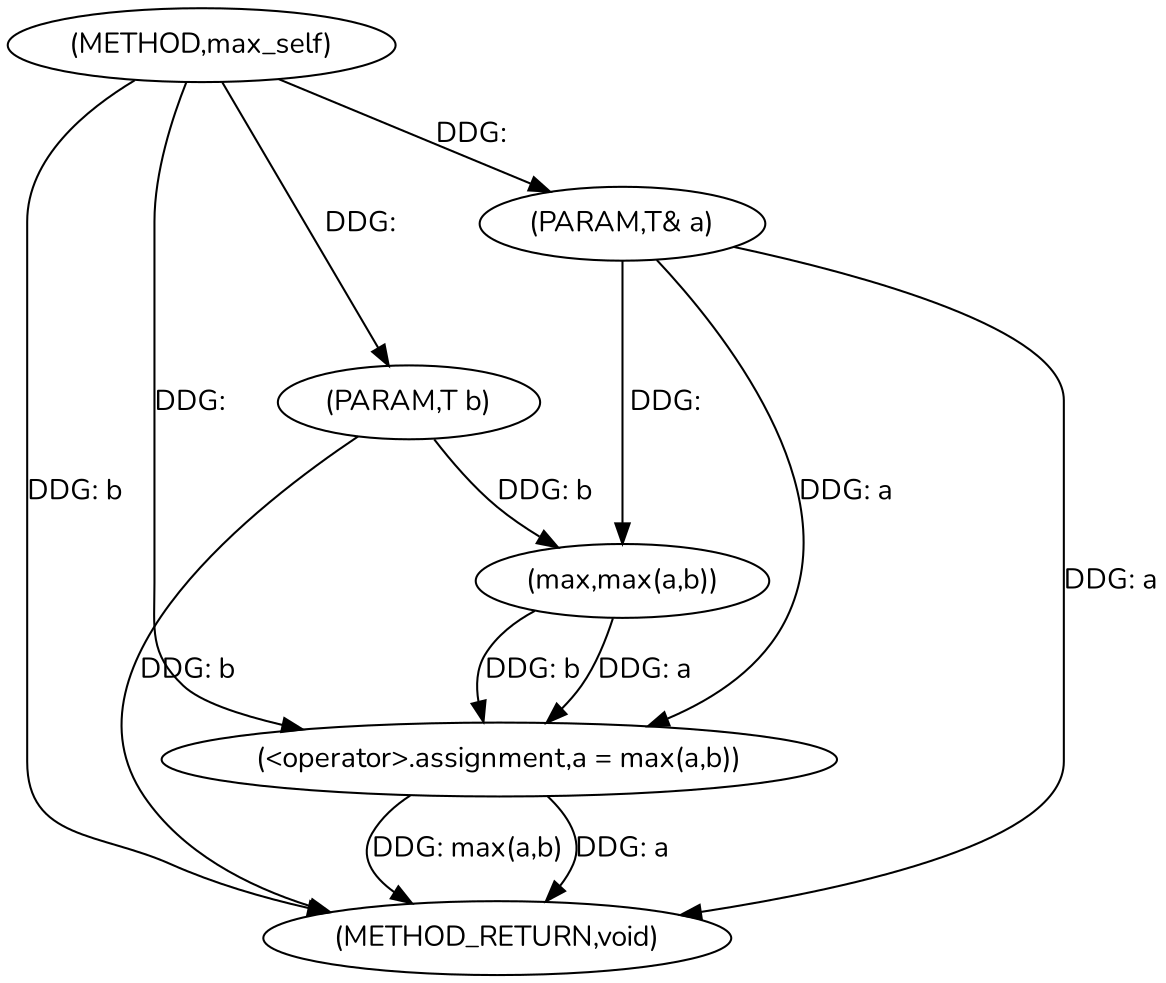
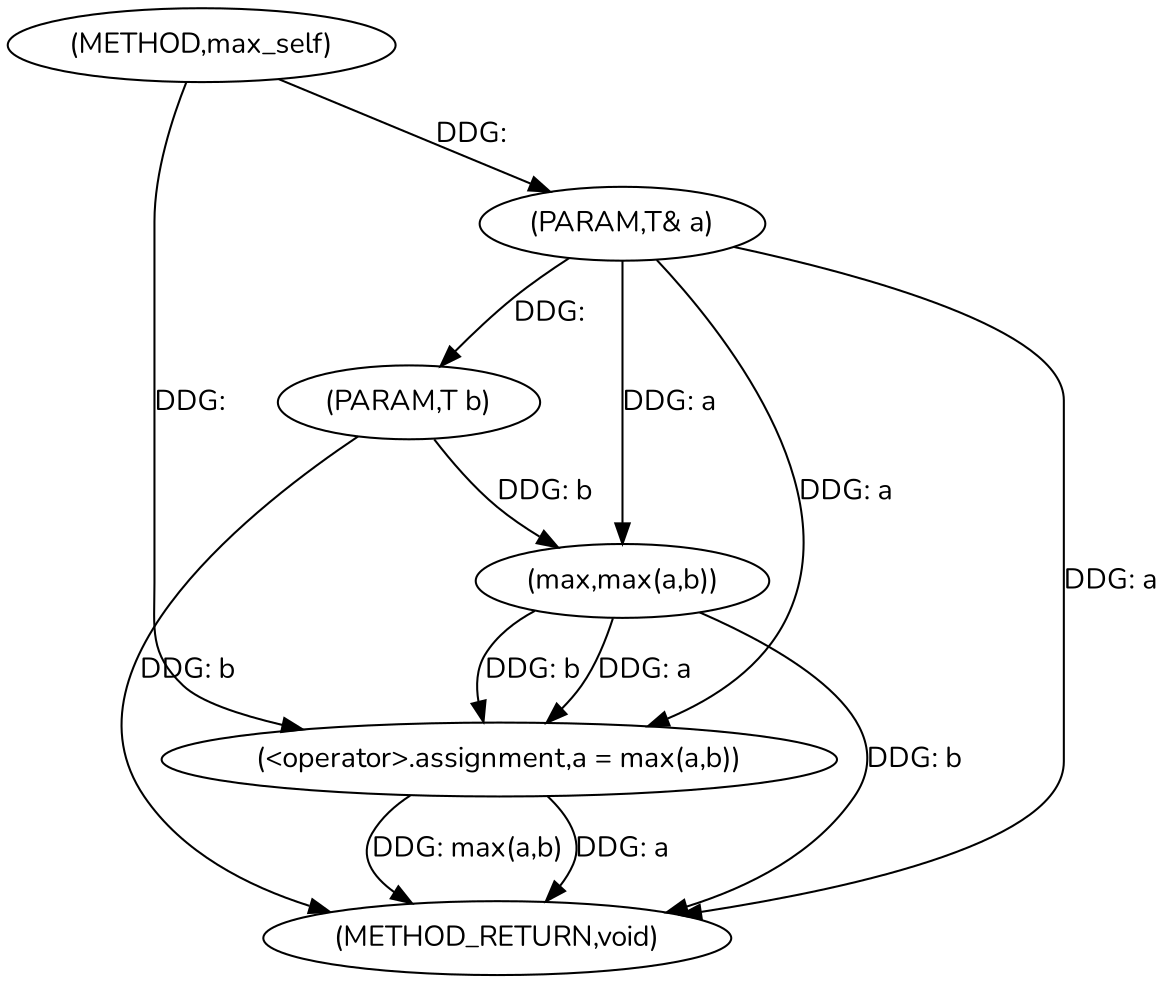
(300, 215) -> (509, 301)
(670, 402) -> (670, 402)
(27, 567) -> (866, 765)
